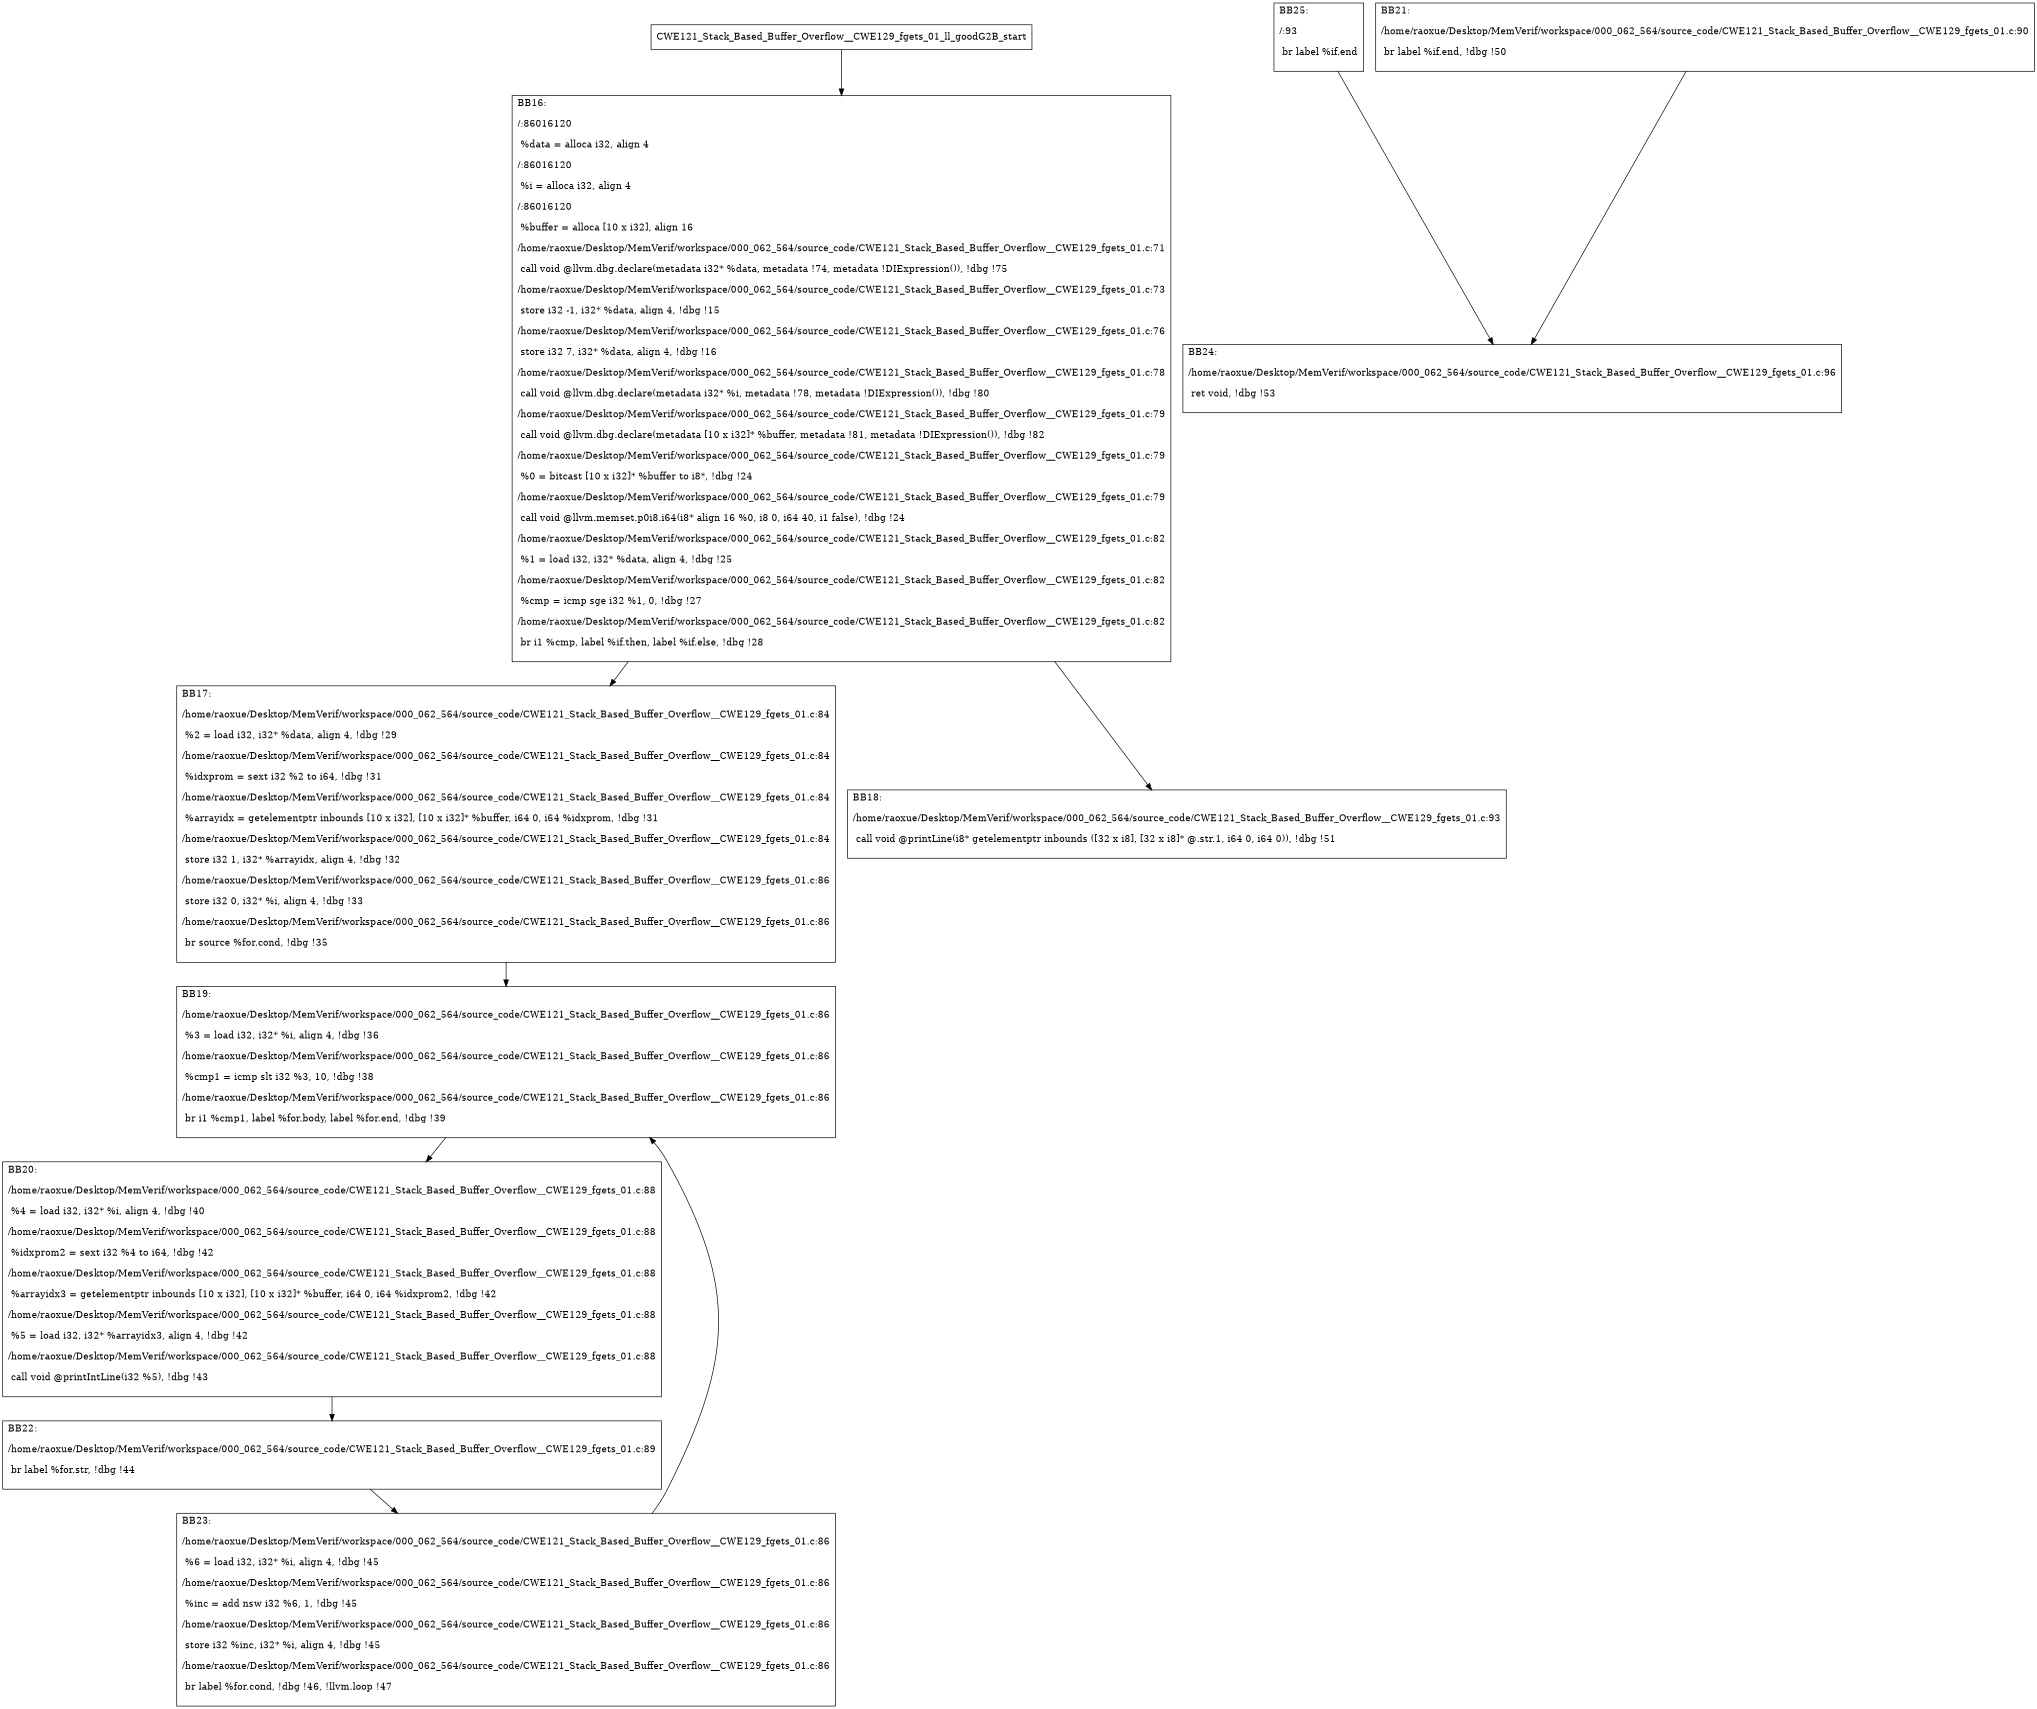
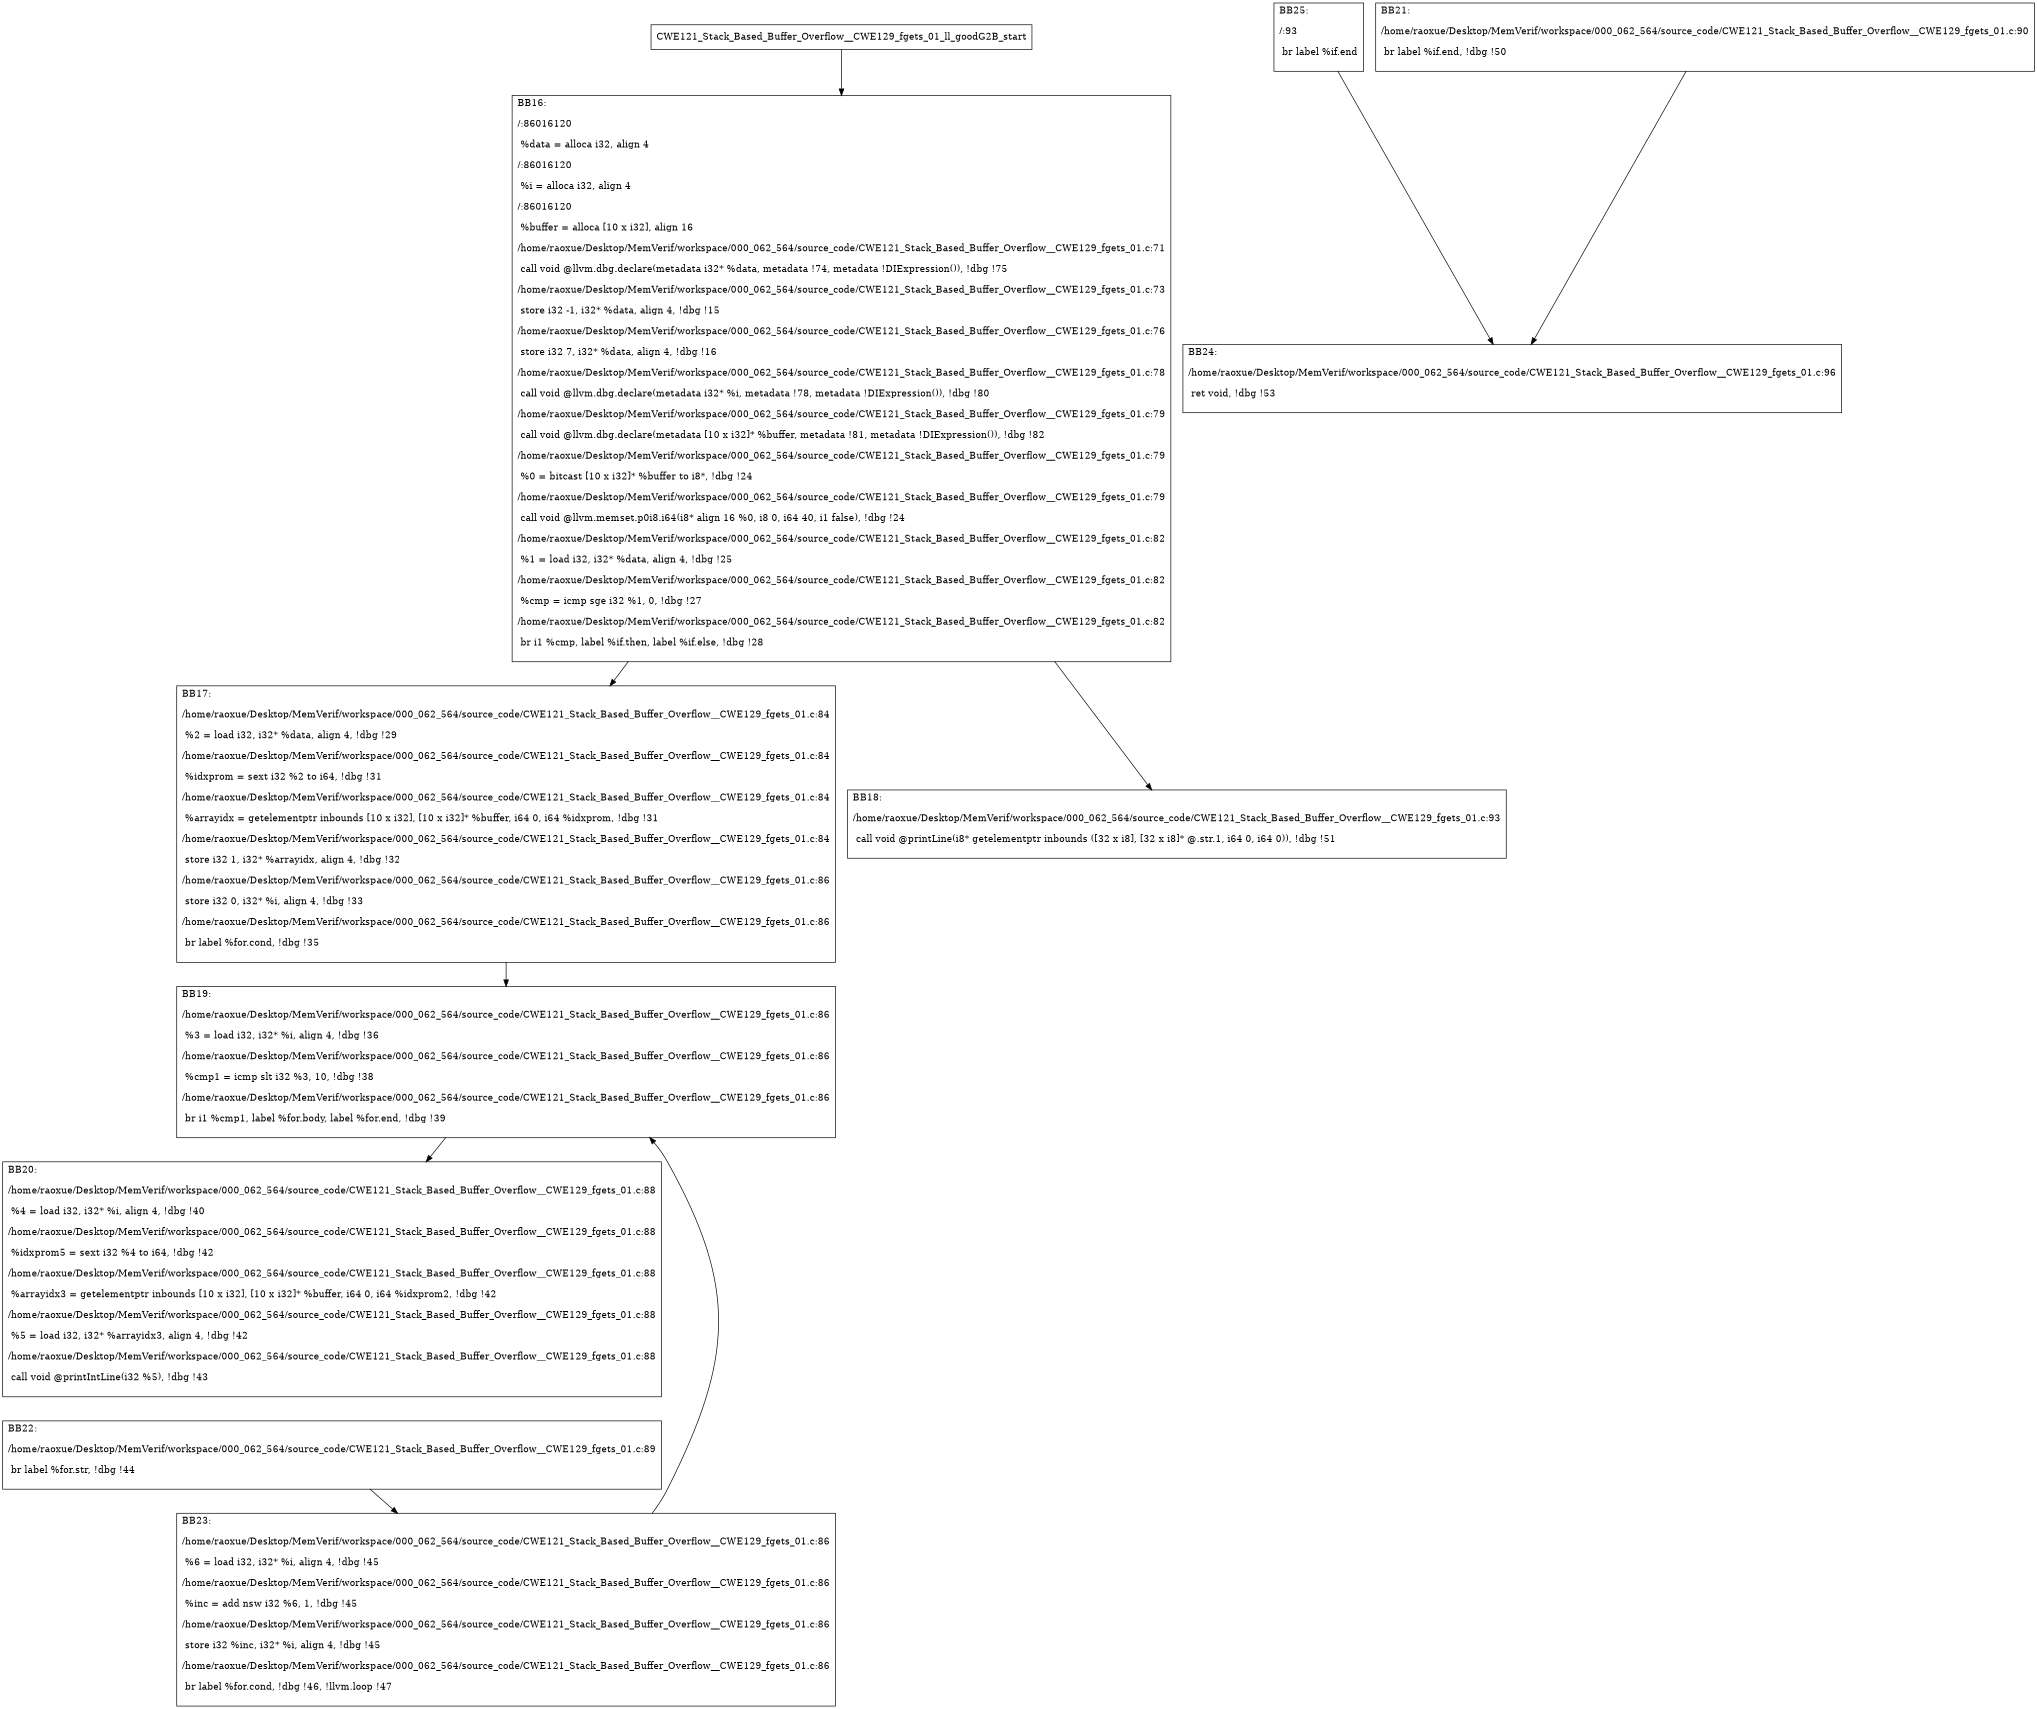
(255, 943) -> (251, 943)
(111, 1253) -> (111, 1253)
(332, 1405) -> none
